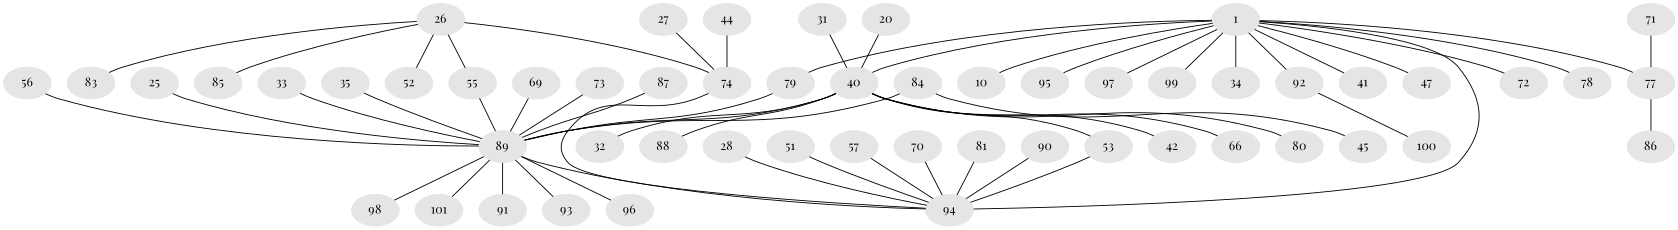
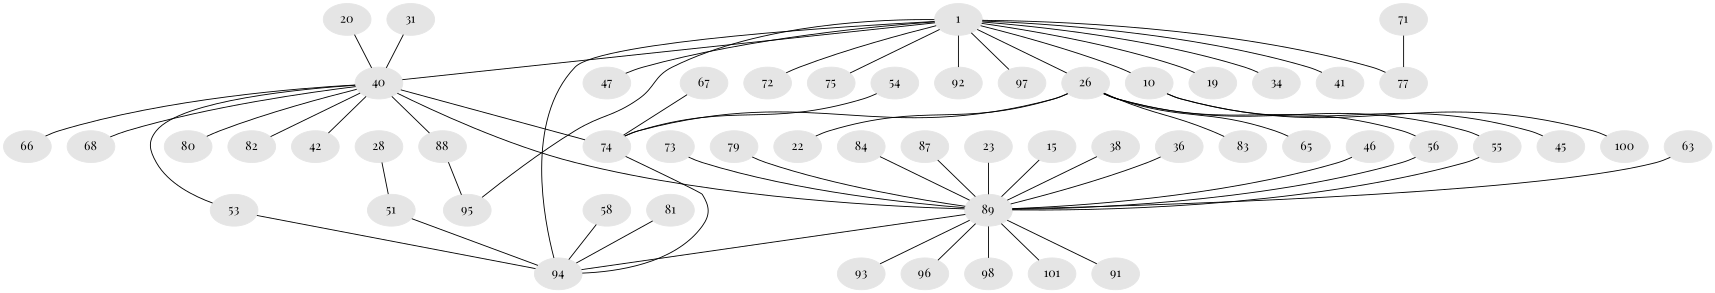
(663, 19) -> (704, 83)
(727, 19) -> (895, 83)
(1008, 33) -> (1022, 51)
(155, 83) -> (1052, 147)
(218, 83) -> (1306, 147)
(282, 83) -> (1116, 147)
(345, 83) -> (1179, 147)
(409, 83) -> (798, 147)
(536, 83) -> (1688, 147)
(1172, 83) -> (1213, 83)
(1587, 83) -> (831, 83)
(1213, 113) -> (1355, 115)
none -> (493, 115)
none -> (1260, 115)
(1363, 115) -> (1465, 113)
none -> (91, 147)
(600, 147) -> (252, 147)
(854, 147) -> (607, 210)
(918, 147) -> none
none -> (988, 147)
(1045, 147) -> none
none -> (1370, 147)
(1651, 147) -> none
none -> (455, 178)
(835, 185) -> (385, 178)
